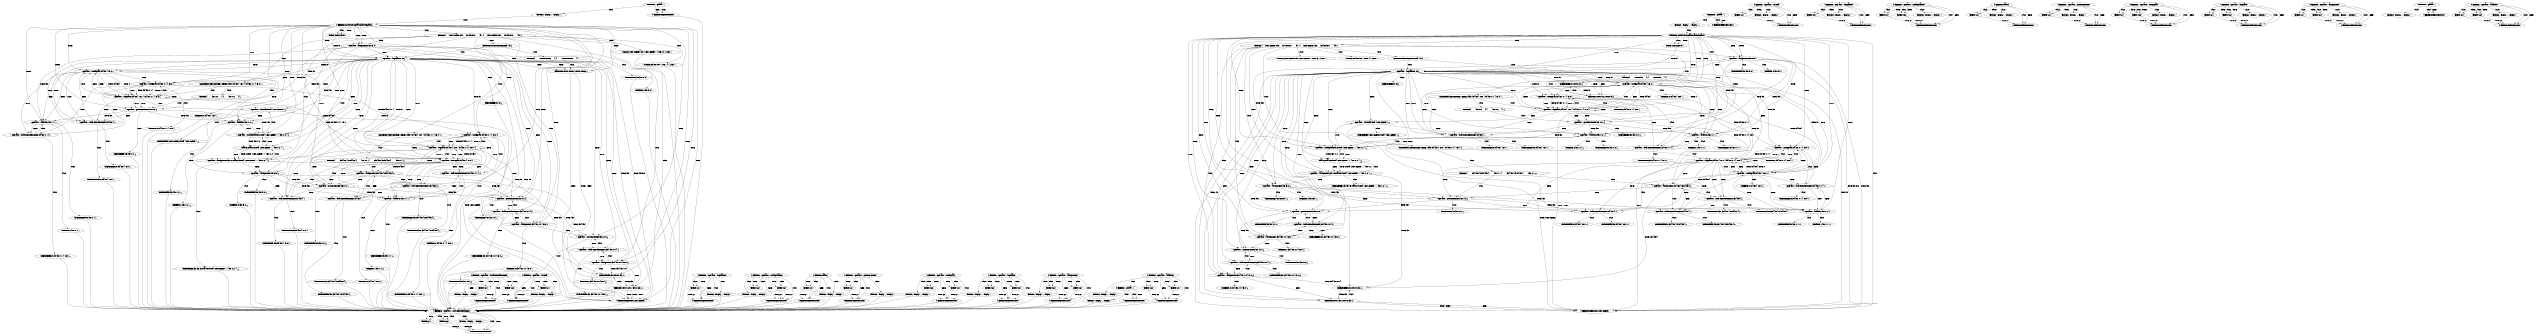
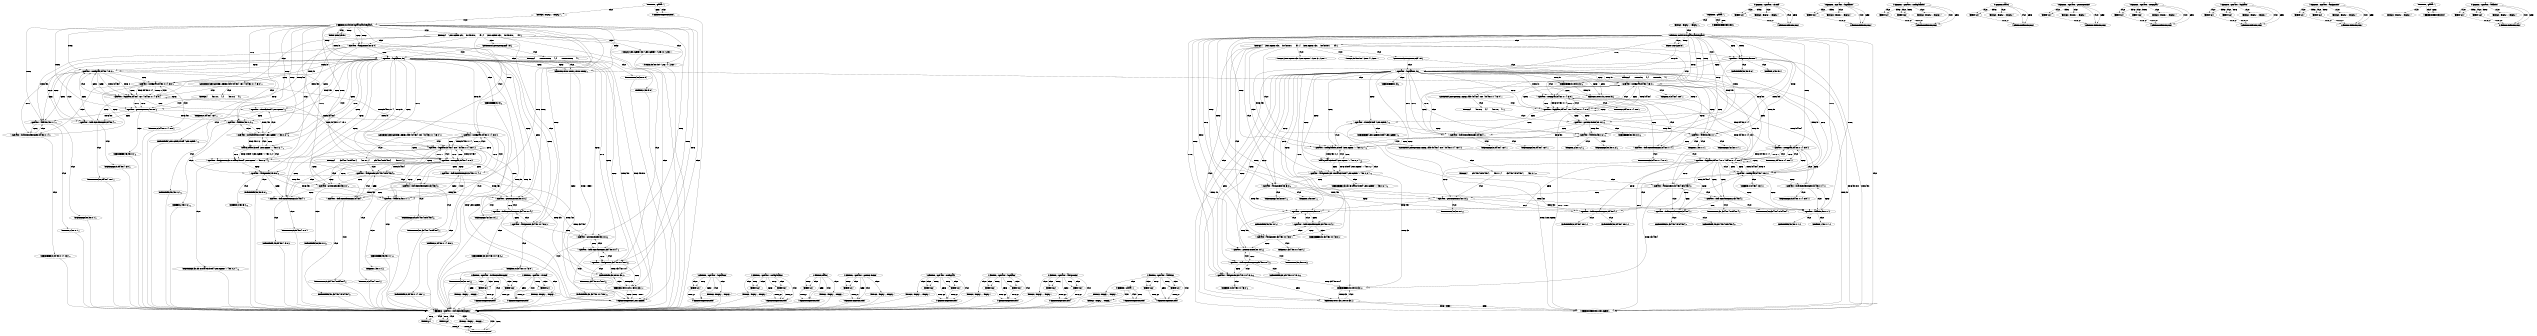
(1577, 94) -> (1076, 77)
